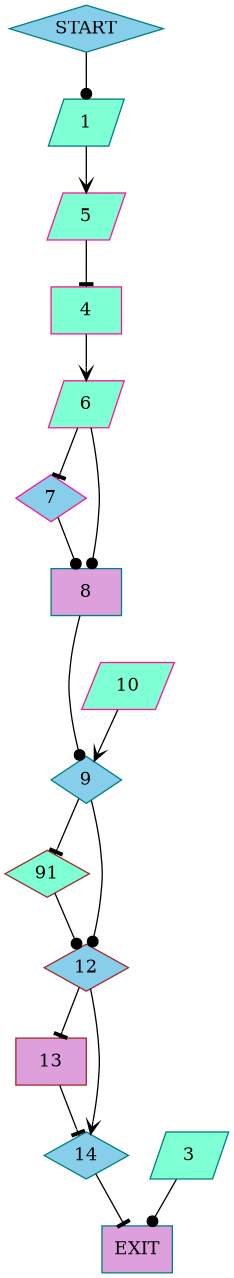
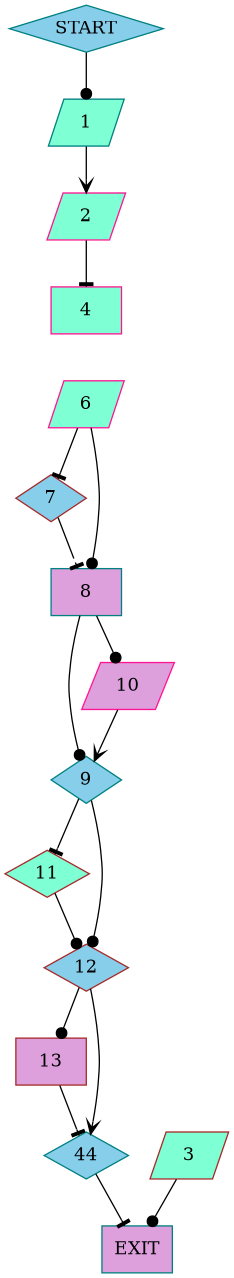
(86, 216) -> (86, 216)
(86, 351) -> none
(51, 498) -> (51, 498)
(66, 538) -> (66, 538)
none -> (105, 634)
(128, 686) -> (128, 686)
(47, 874) -> (47, 874)
(71, 1010) -> (71, 1010)
(86, 1155) -> (86, 1155)
(189, 1155) -> (189, 1155)
